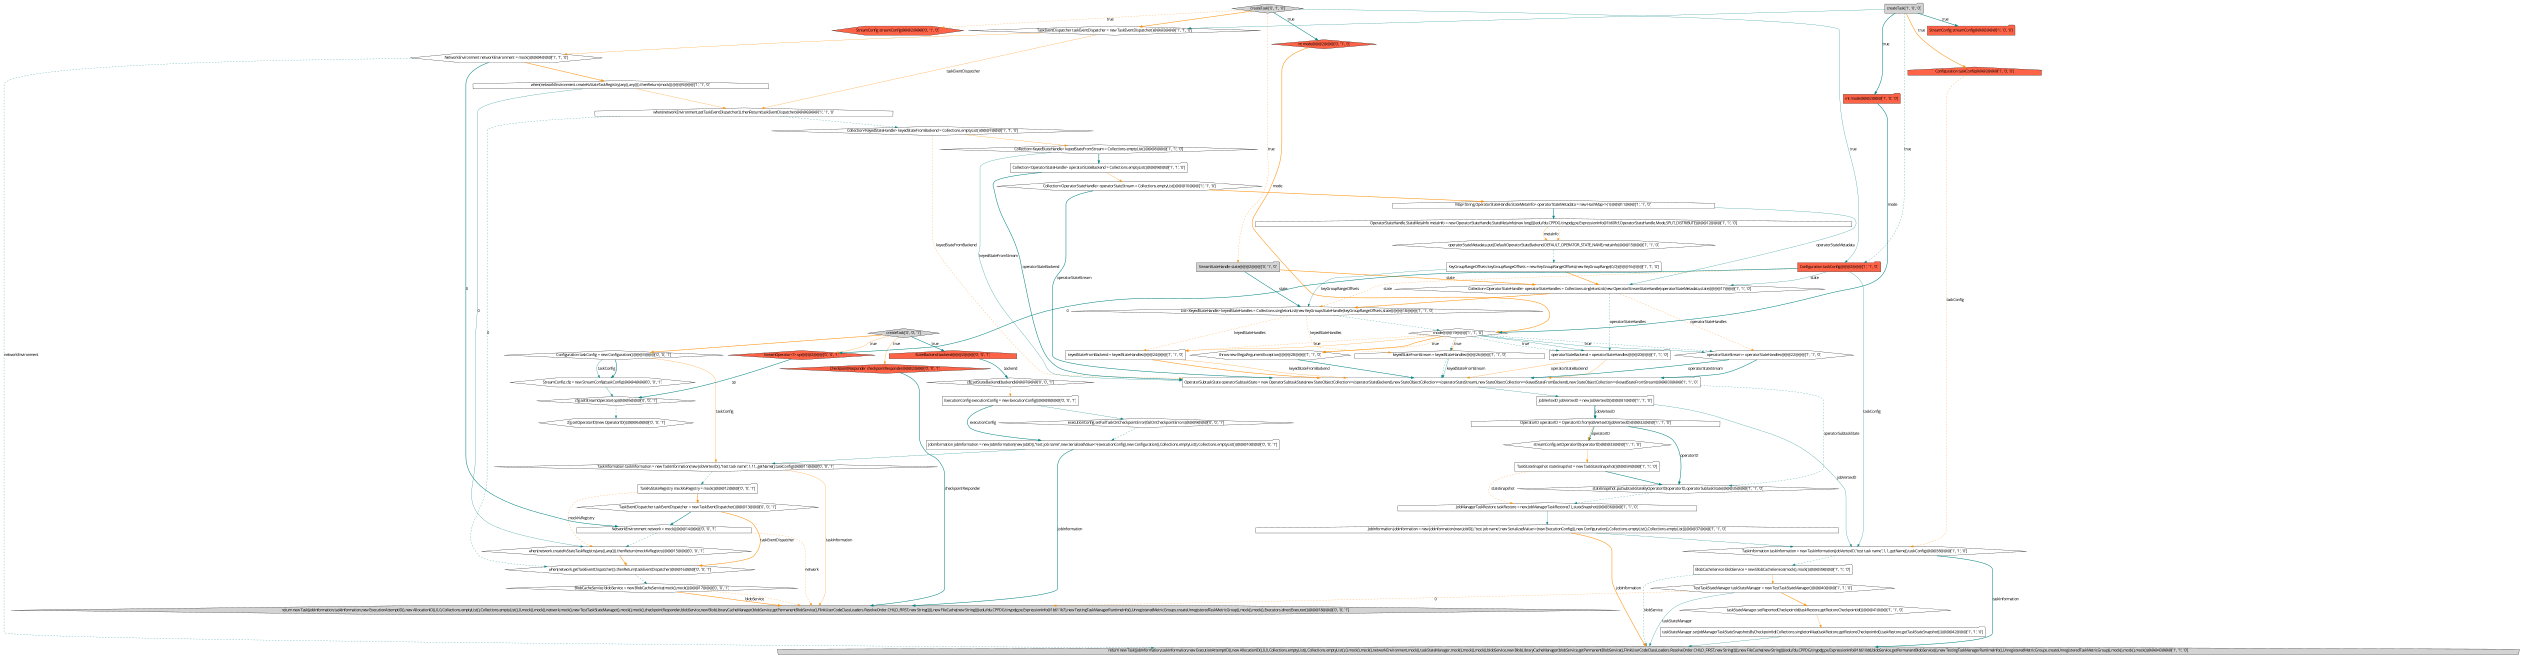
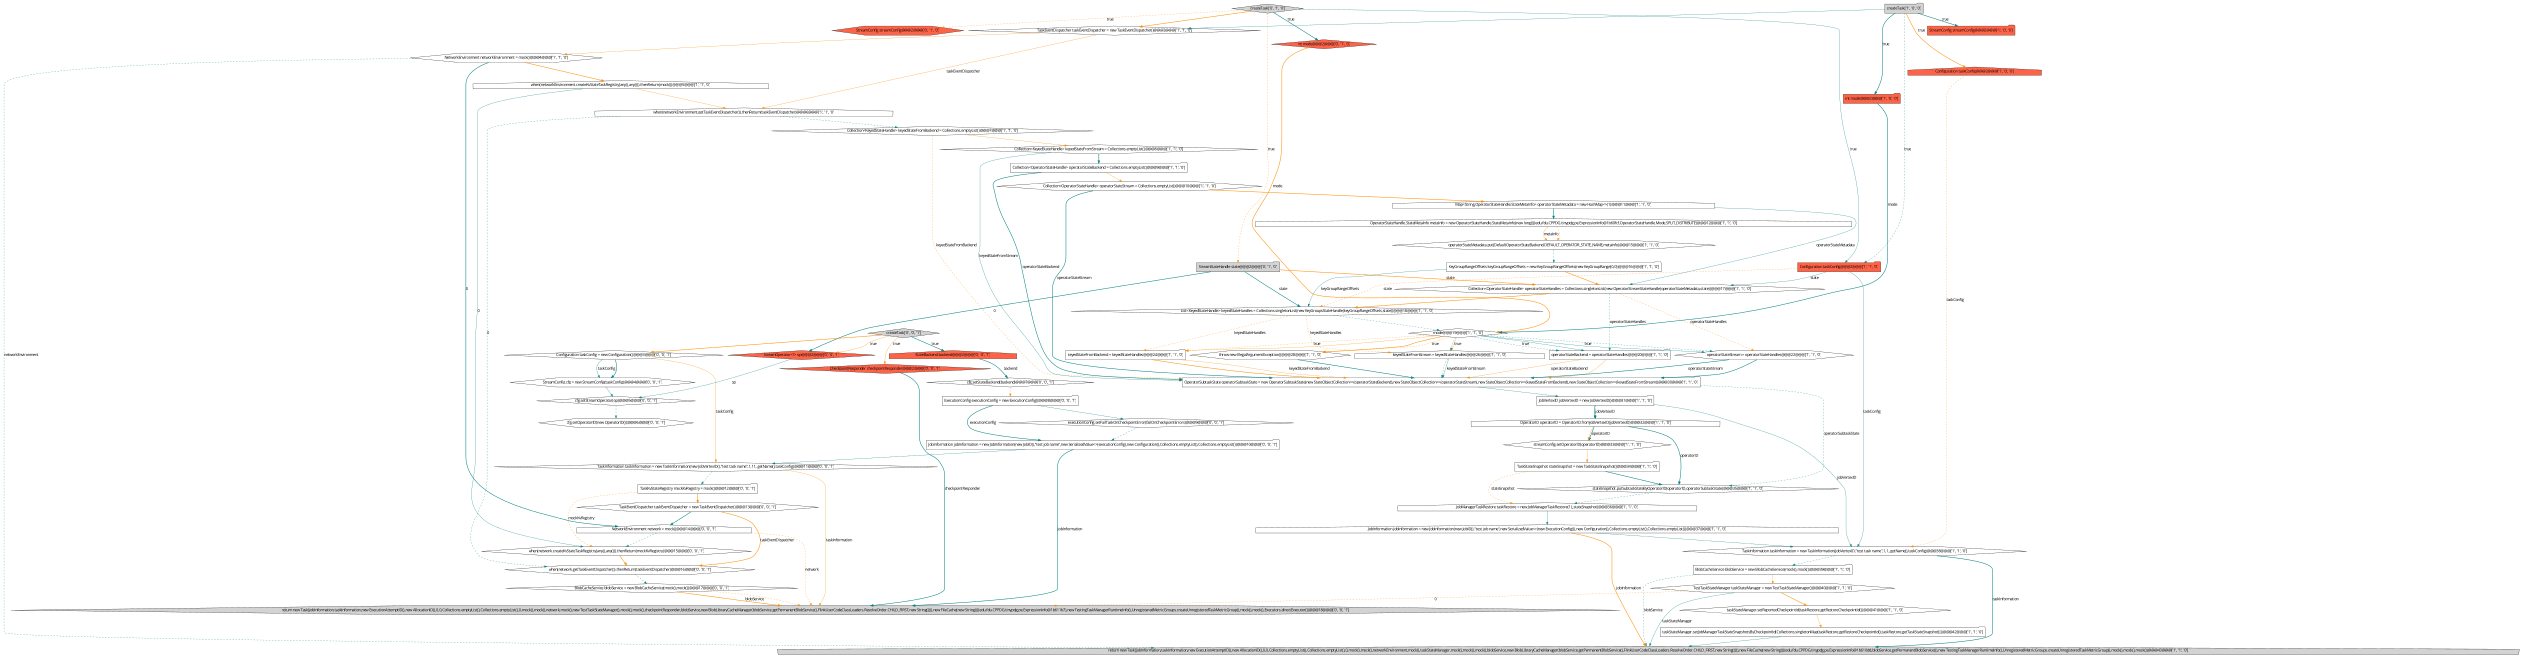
(1316, 284) -> (1009, 304)
(721, 381) -> (721, 381)
